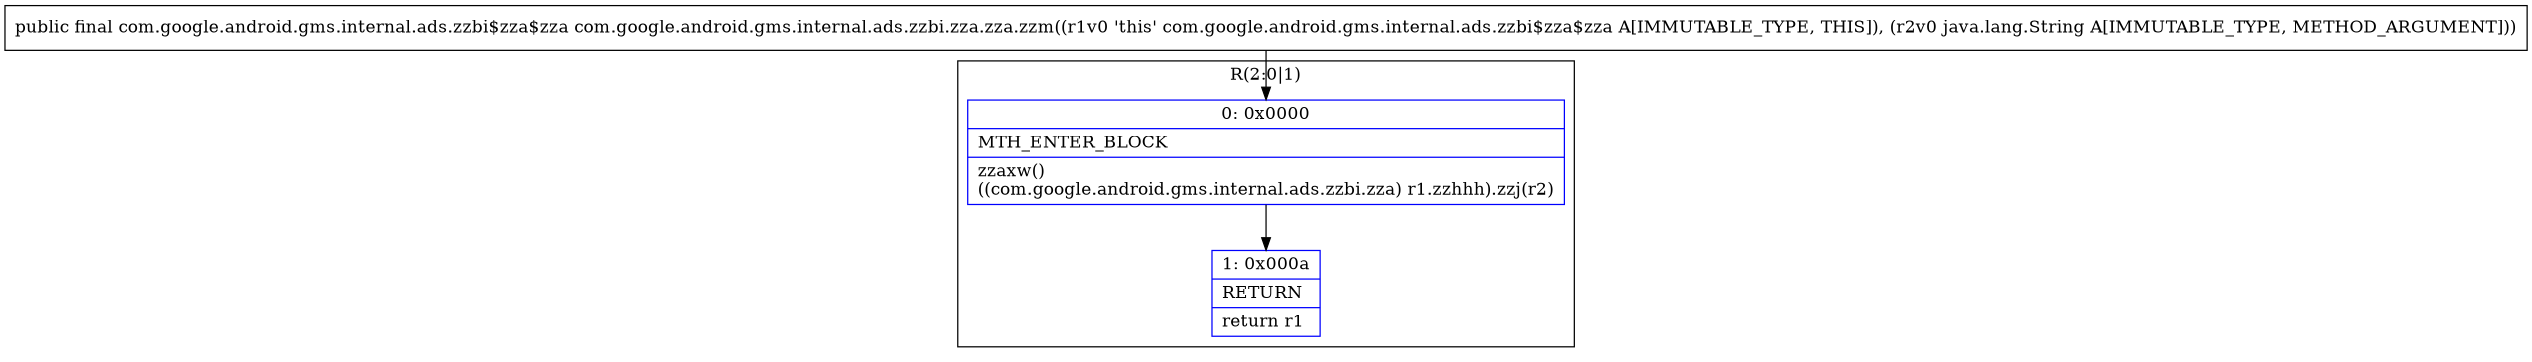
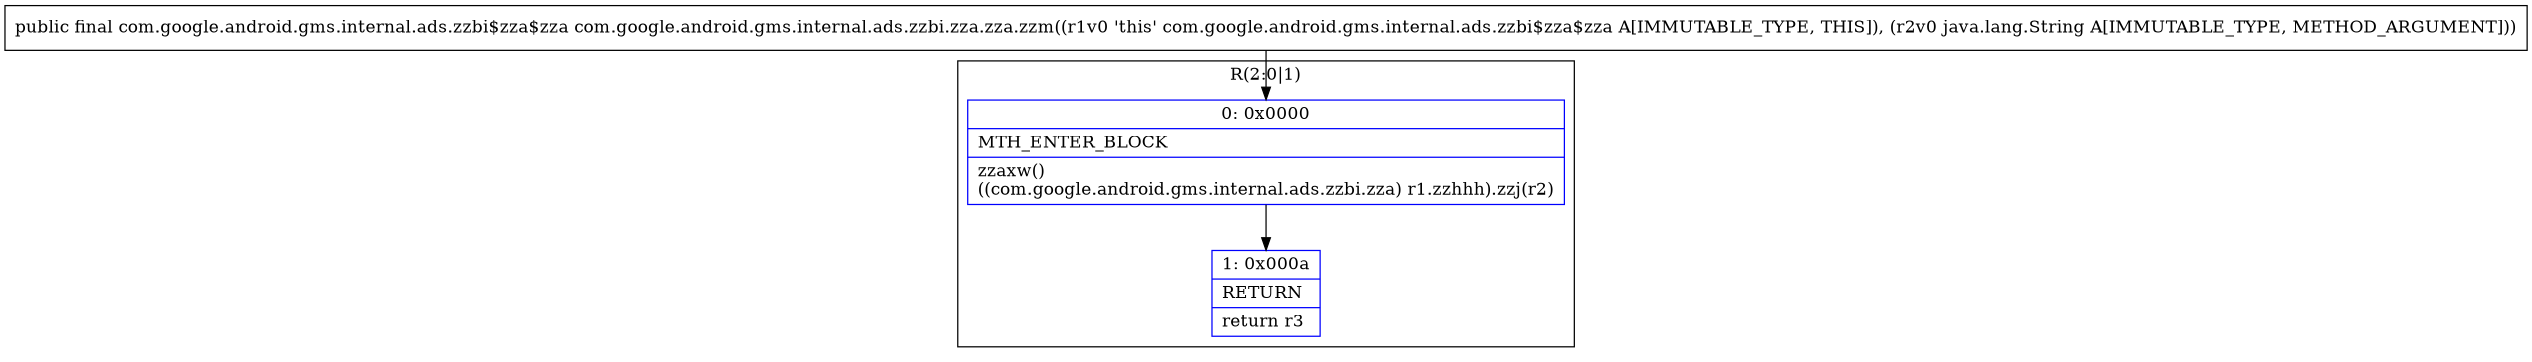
(1264, 321) -> (1264, 321)
